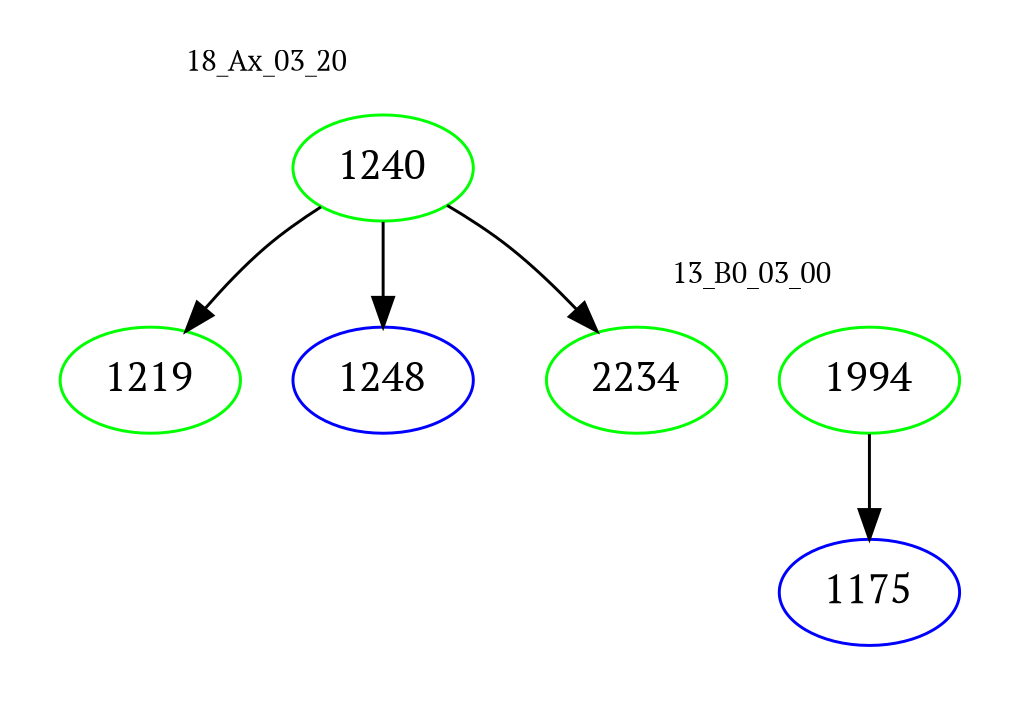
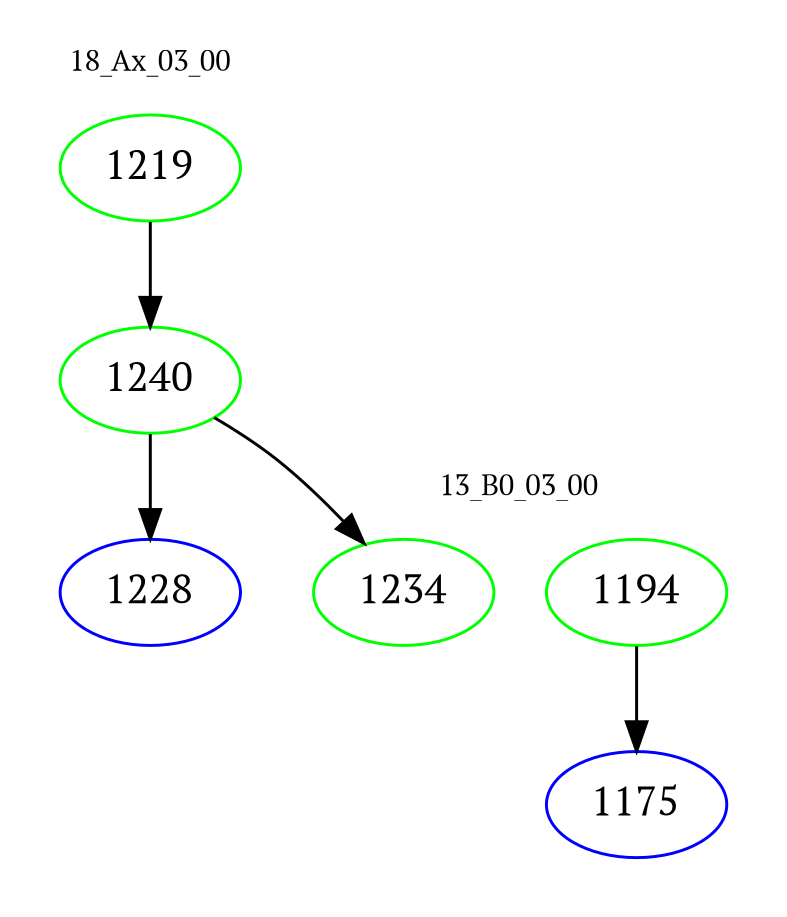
(267, 63) -> (150, 63)
(259, 253) -> (150, 260)
(383, 380) -> (150, 592)
(637, 380) -> (404, 592)
(869, 380) -> (637, 592)
